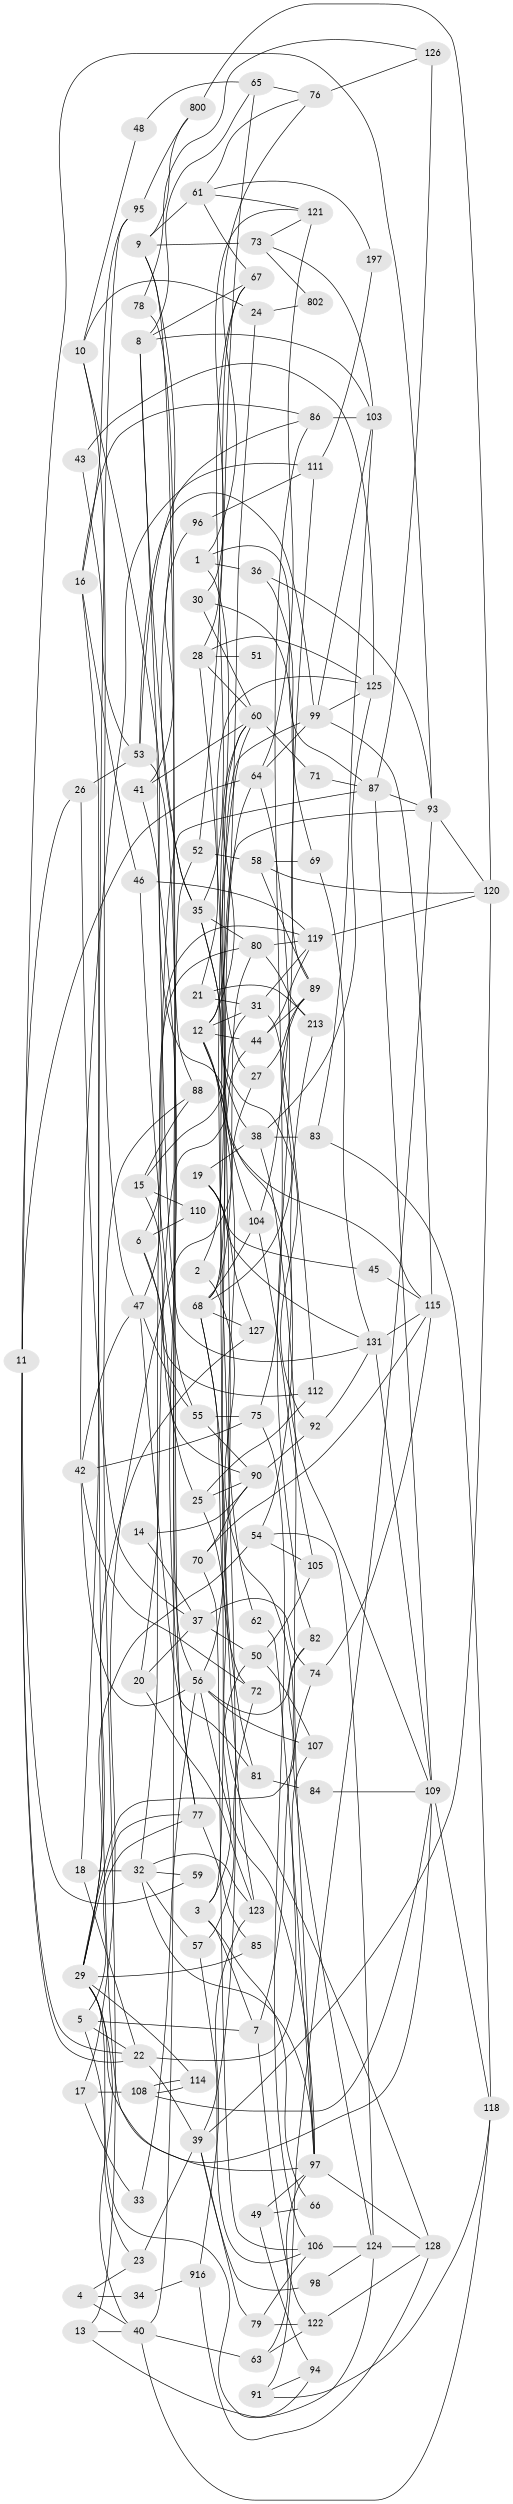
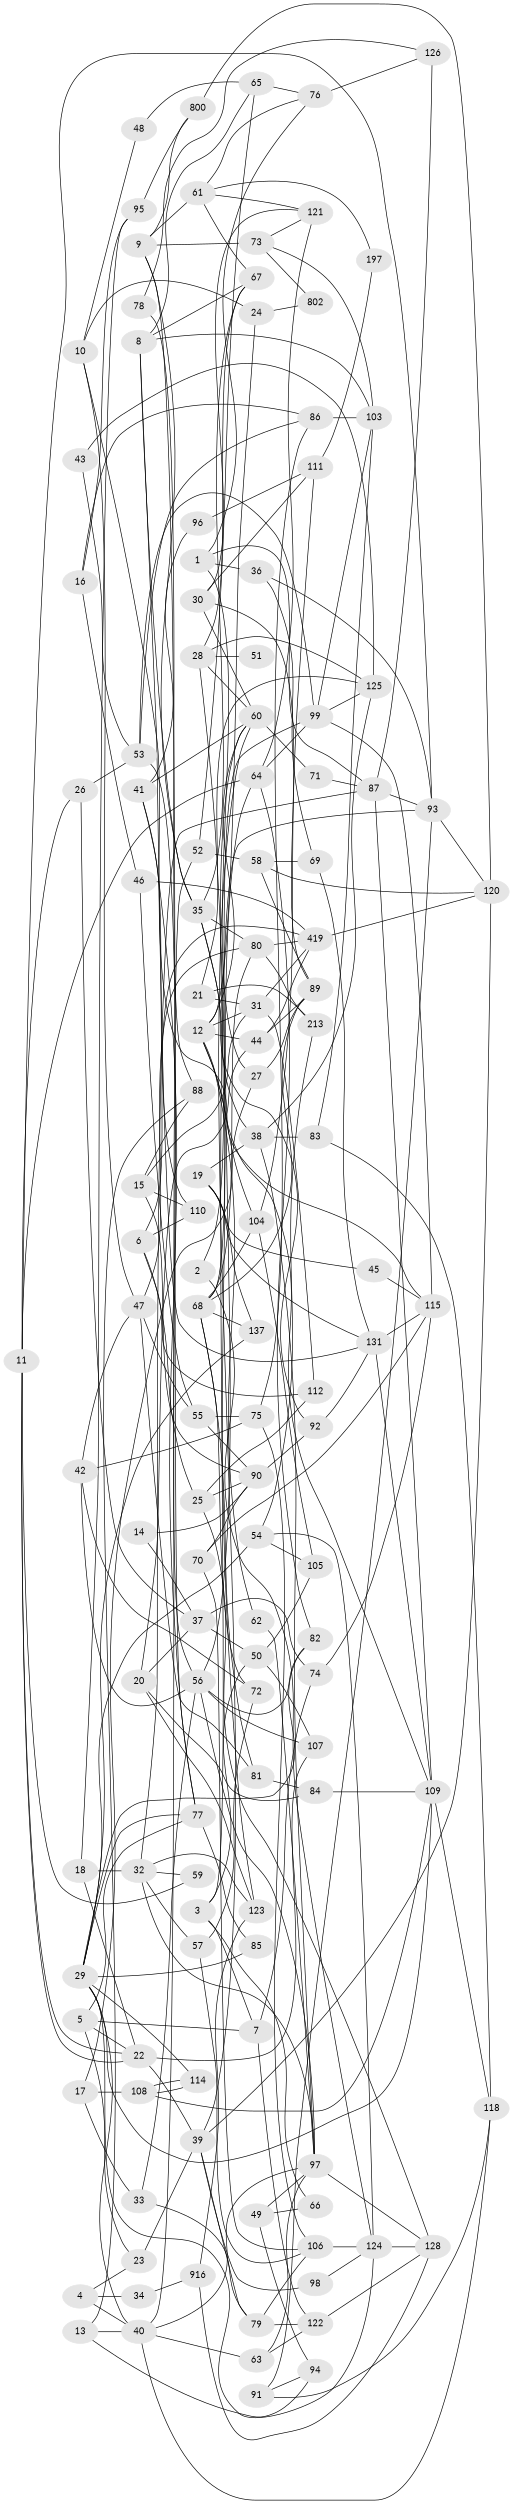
(111, 822) -> (256, 534)
(315, 939) -> (315, 939)
none -> (161, 1003)
(257, 1332) -> (257, 1332)
(100, 1580) -> (229, 2217)
none -> (210, 1757)
none -> (219, 2241)
